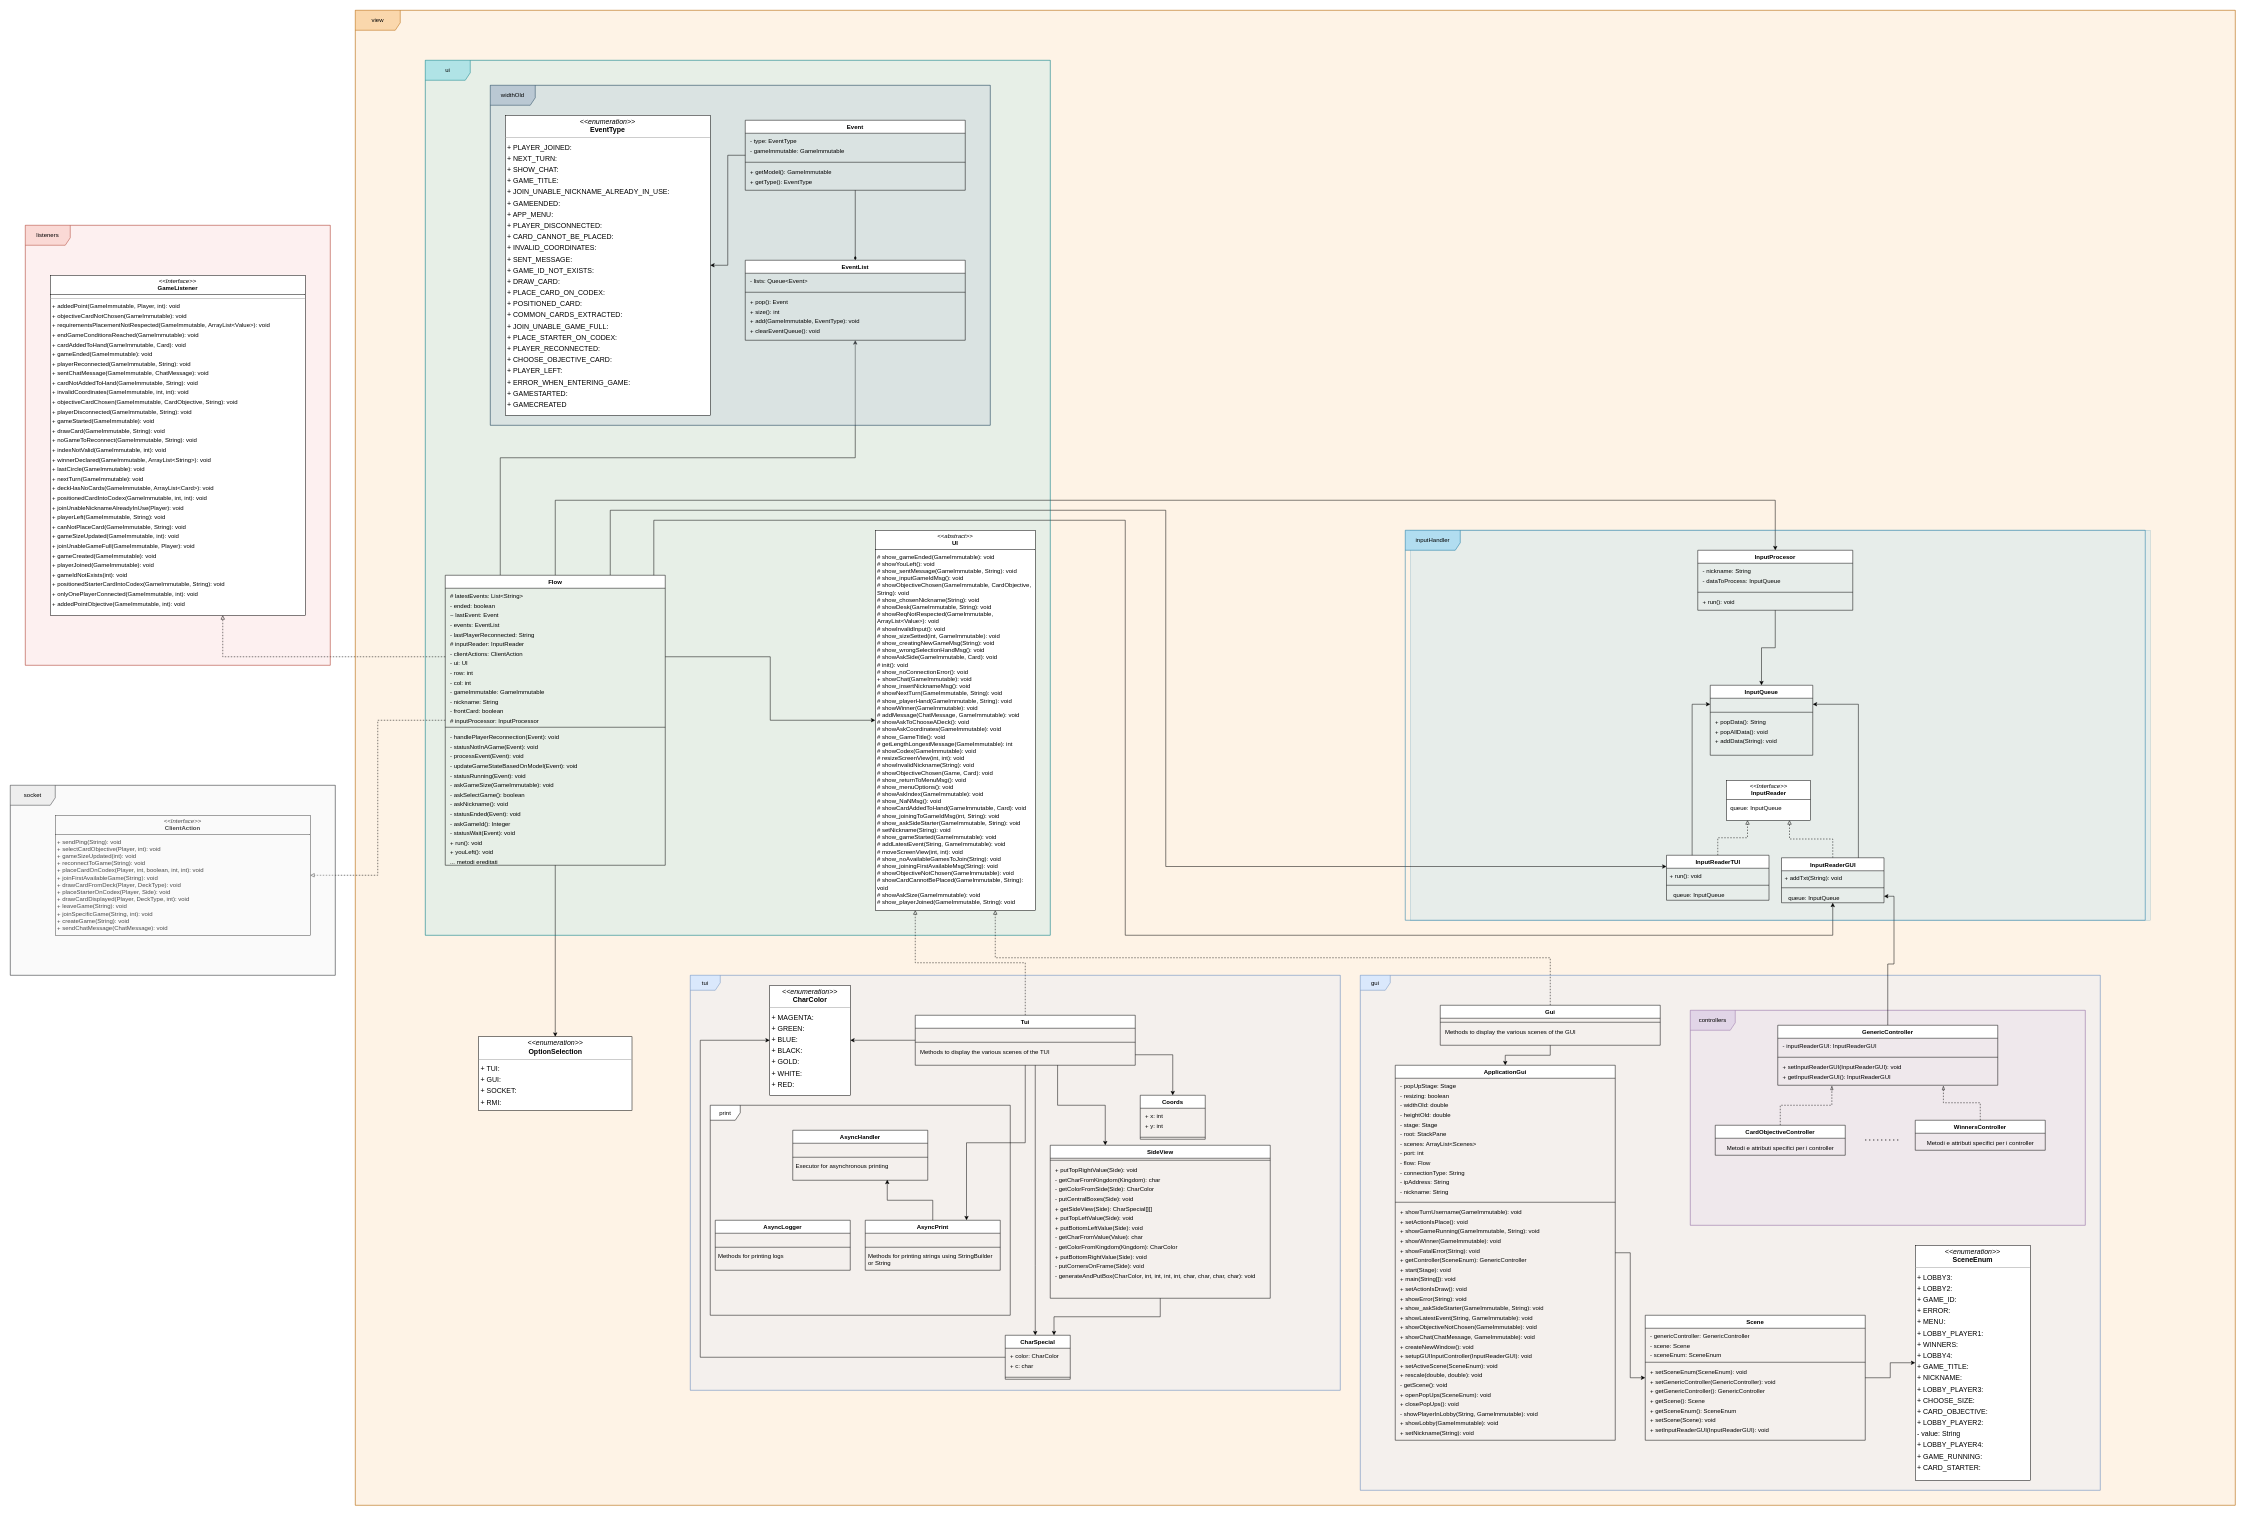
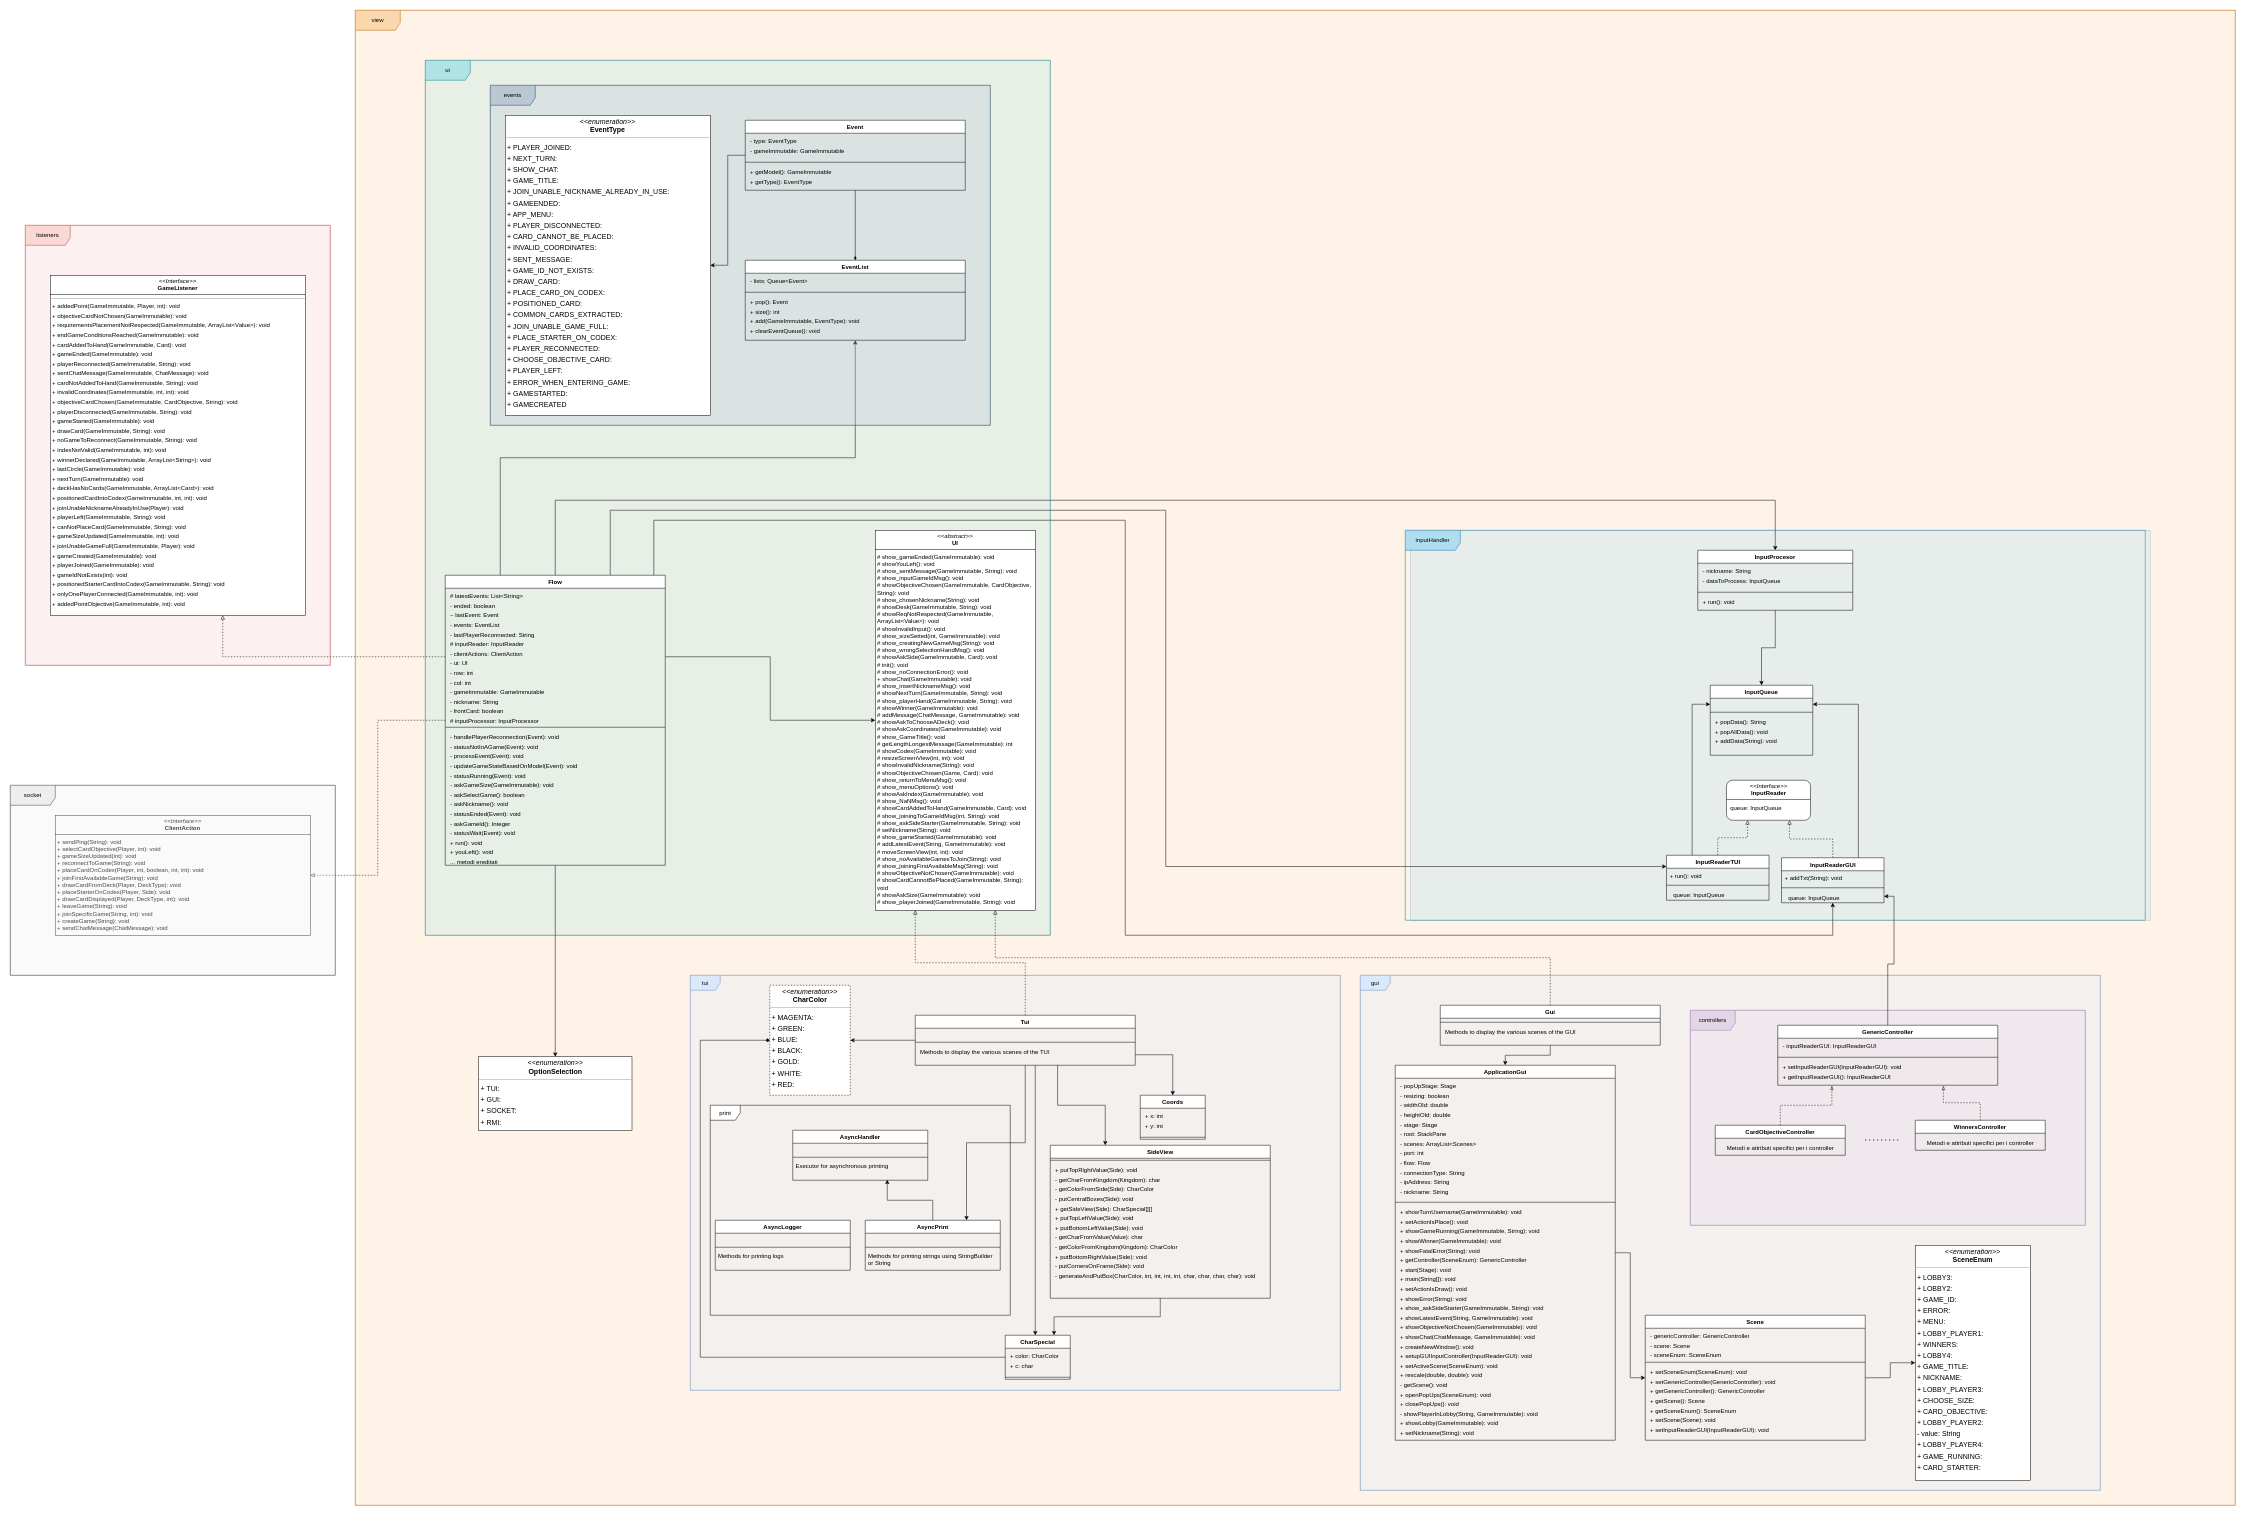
(513, 95) -> (513, 95)
(1769, 800) -> (1769, 800)
(765, 1040) -> (764, 1040)
(810, 1040) -> (810, 1040)
(555, 1074) -> (555, 1094)
